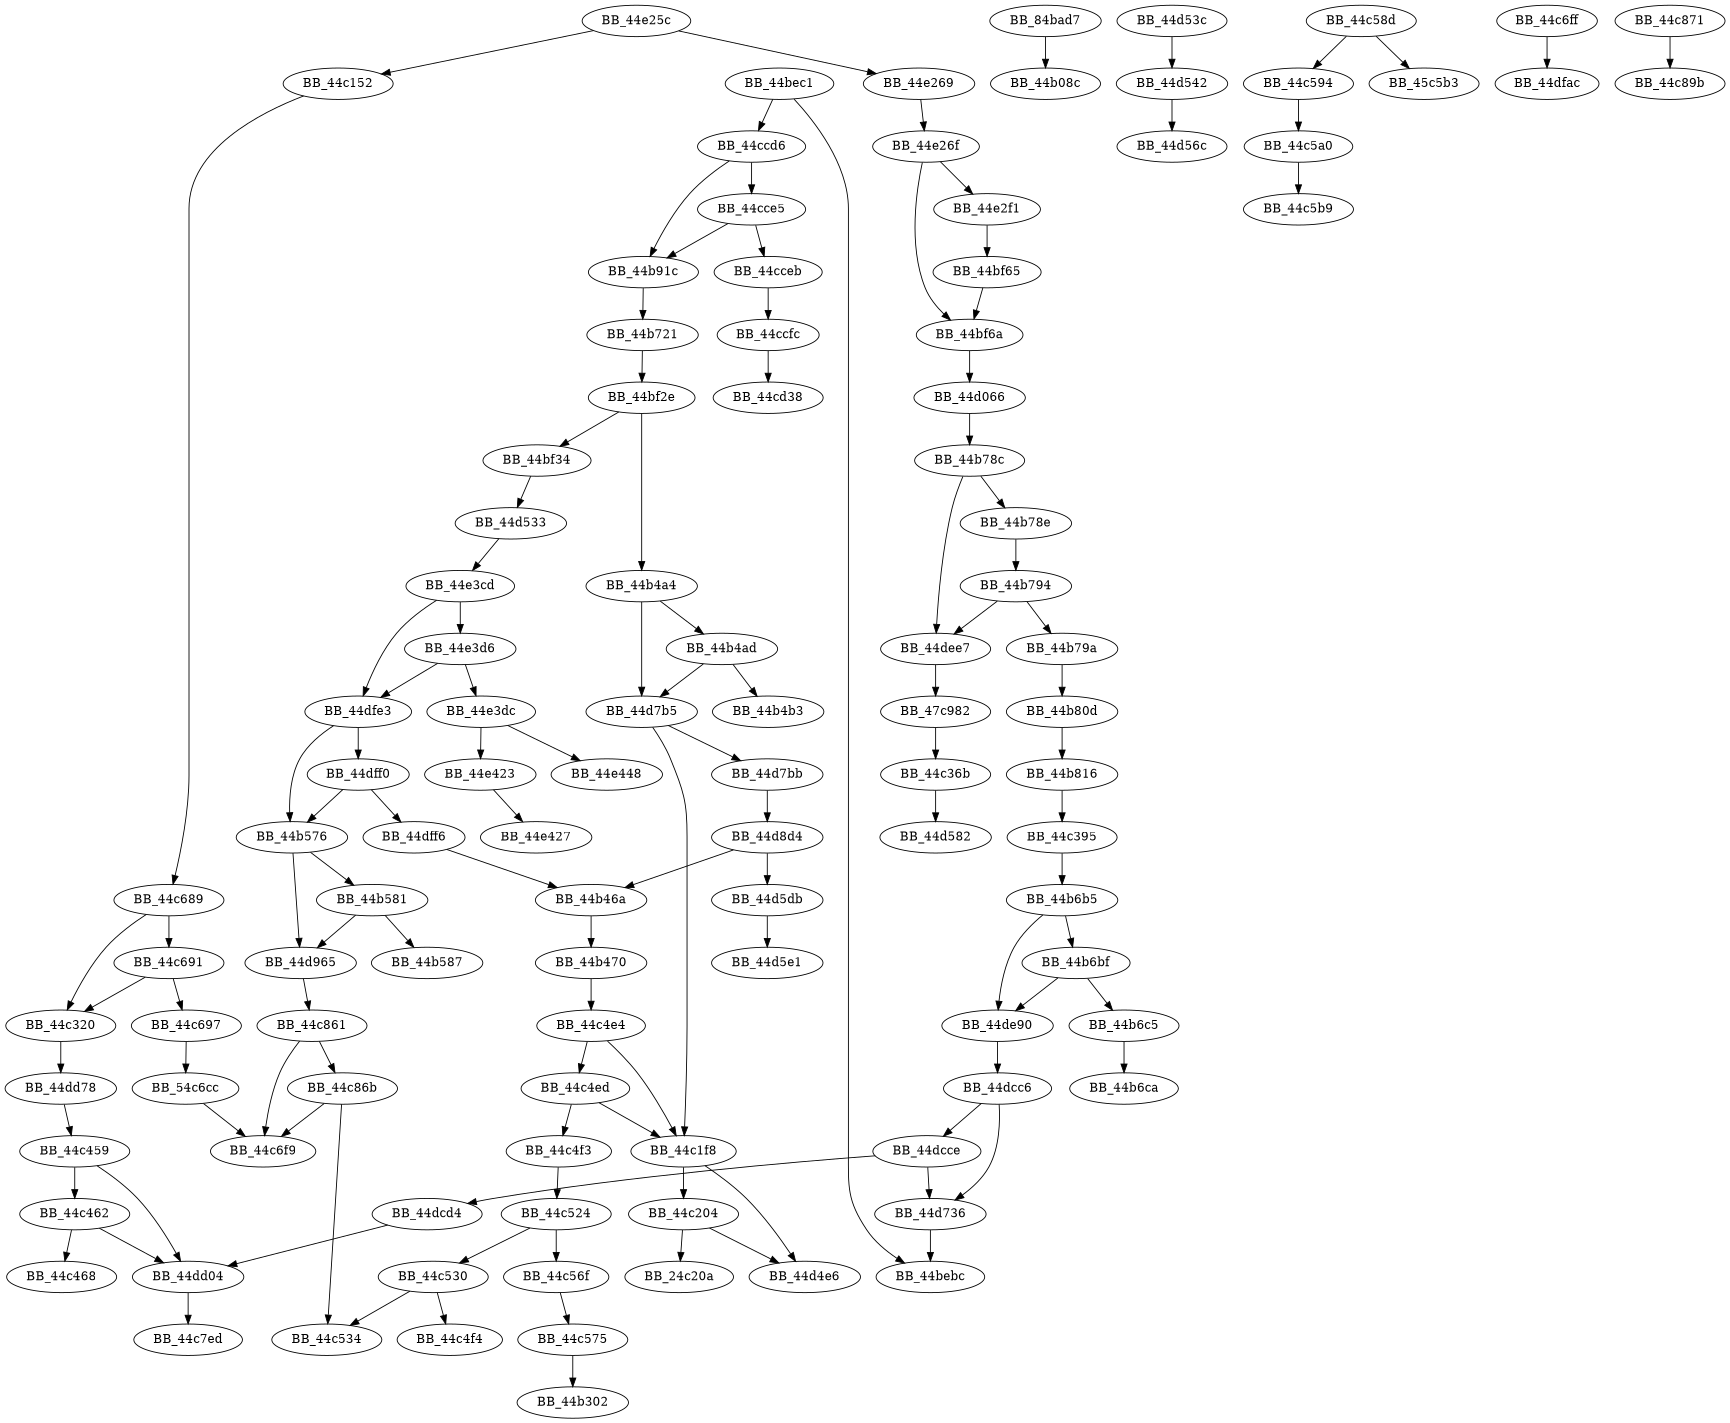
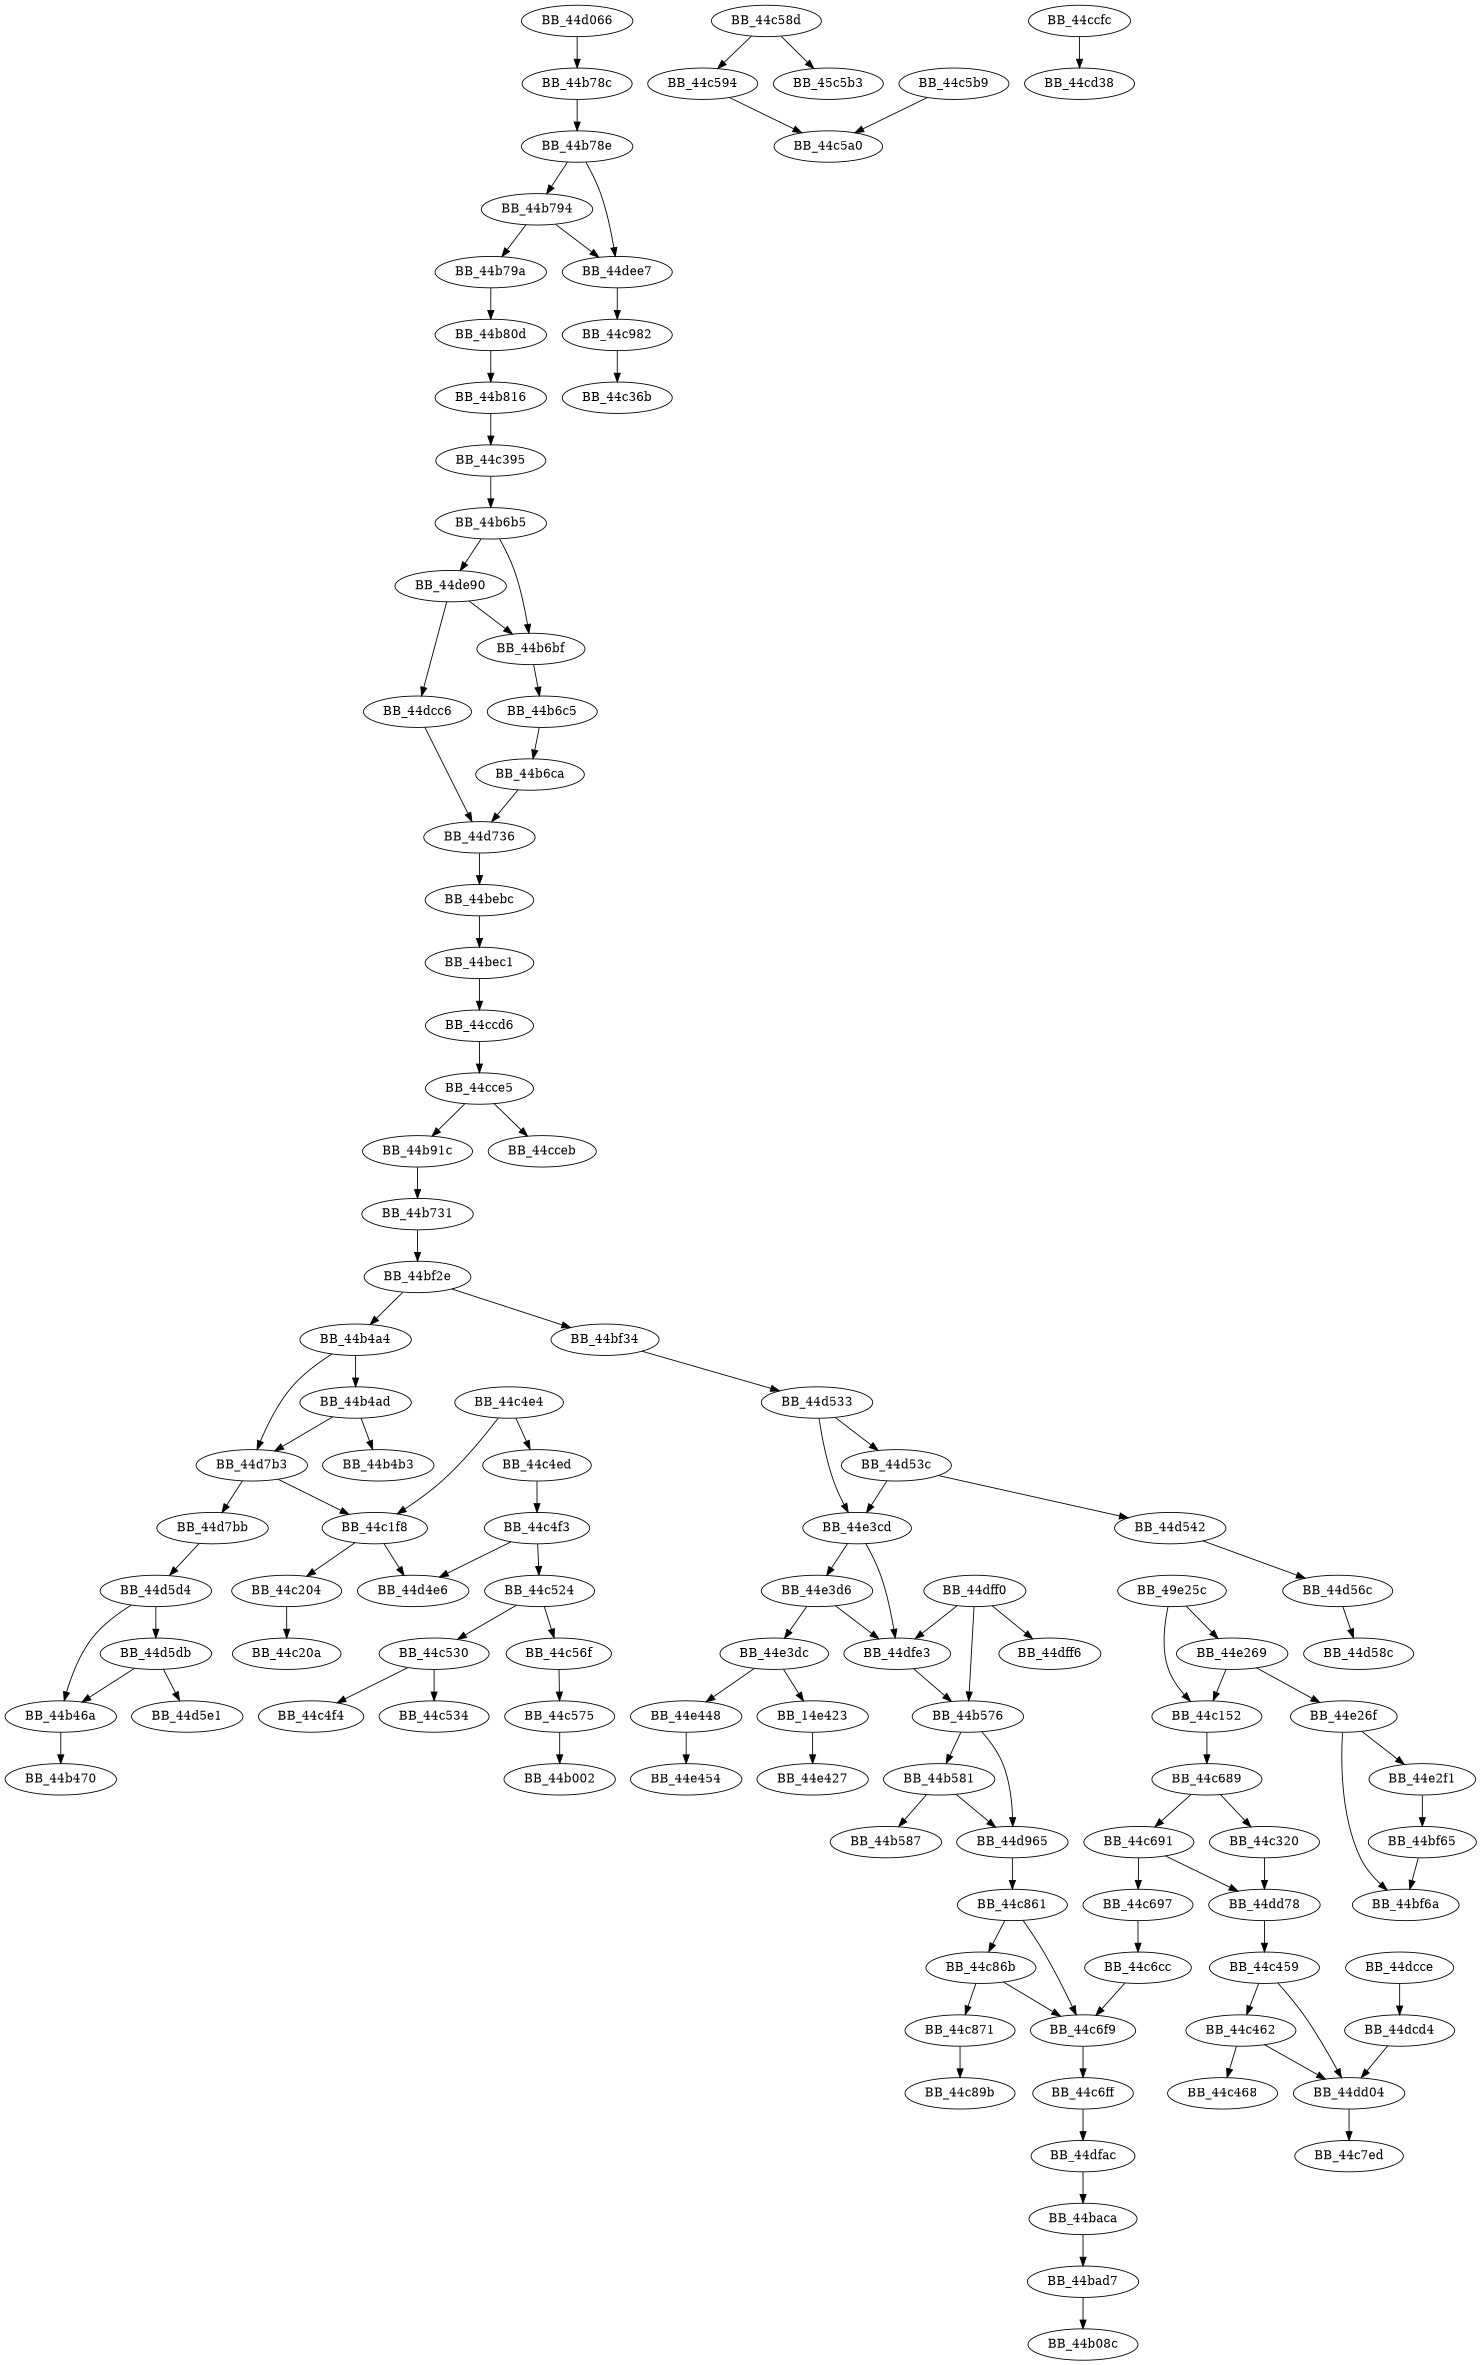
(636, 21) -> (1172, 1591)
(1046, 21) -> (1083, 2282)
(1298, 174) -> (895, 113)
(685, 199) -> none
(768, 299) -> none
(643, 335) -> (418, 1214)
(970, 362) -> none
(944, 549) -> (604, 204)
(848, 680) -> (479, 927)
(642, 712) -> (252, 1465)
(936, 712) -> (617, 335)
(358, 739) -> (940, 1620)
(480, 775) -> (813, 1717)
(767, 837) -> (156, 1591)
(936, 837) -> none
(498, 867) -> (112, 1683)
(591, 990) -> none
(119, 992) -> (1198, 1872)
(1040, 992) -> (487, 615)
(186, 1089) -> (1138, 1968)
(966, 1117) -> none
(626, 1118) -> none
(928, 1178) -> (508, 802)
(335, 1210) -> (972, 1995)
(740, 1244) -> (479, 1557)
(679, 1277) -> (287, 1654)
(573, 1403) -> (560, 1779)
none -> (853, 1431)
none -> (879, 1493)
none -> (1359, 1654)
none -> (1221, 1681)
none -> (686, 1779)
none -> (1083, 2058)
none -> (1083, 2219)
